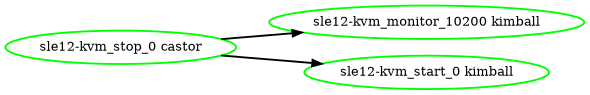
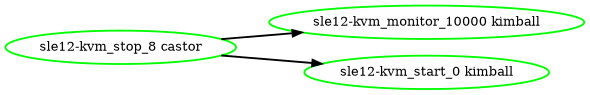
(427, 22) -> (427, 22)
(121, 47) -> (121, 47)
